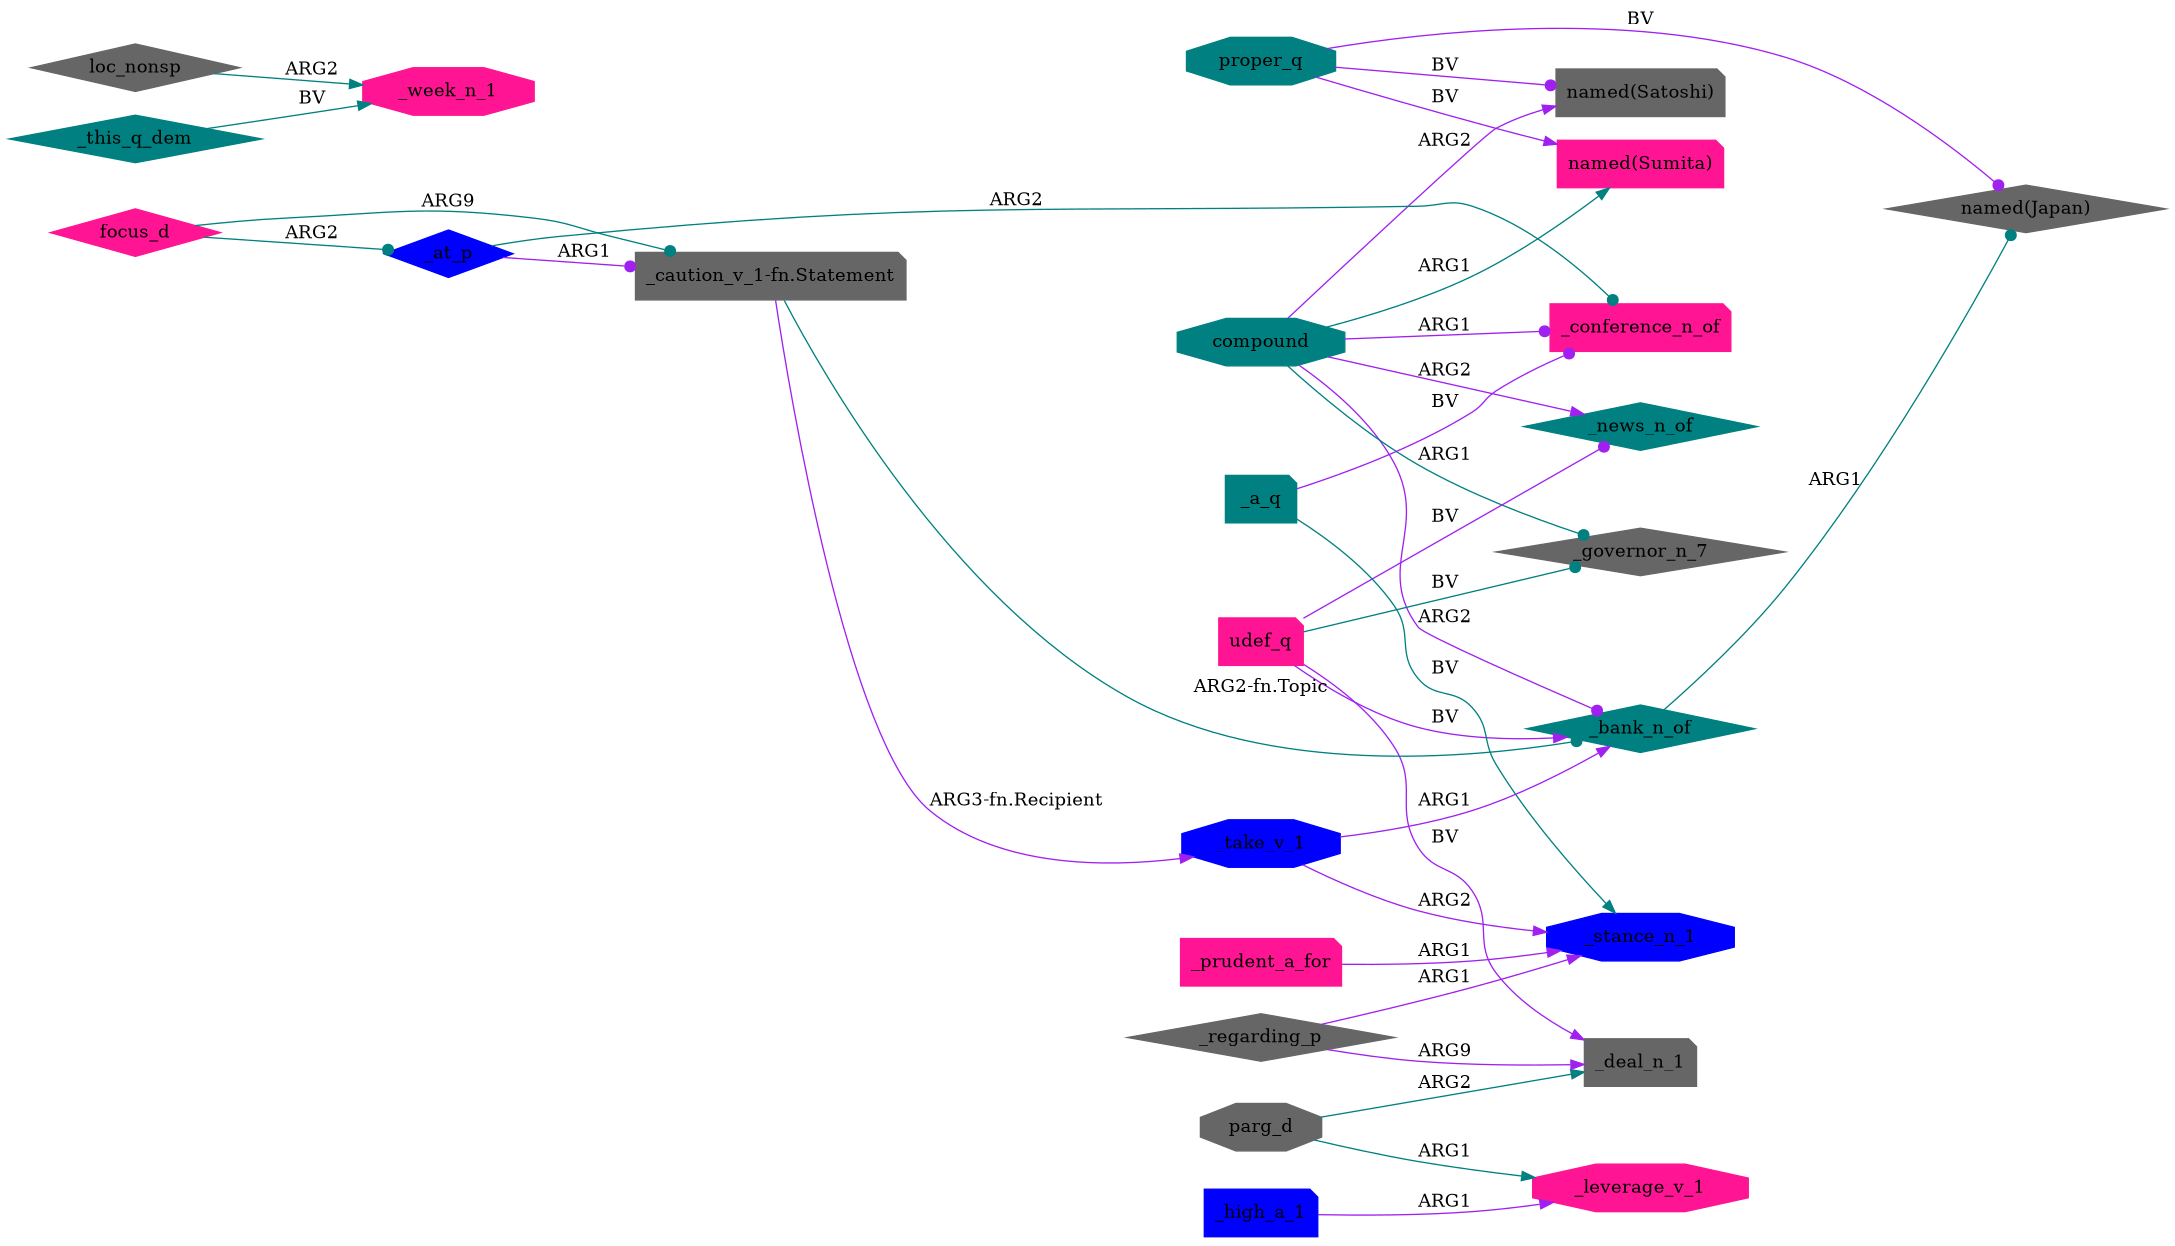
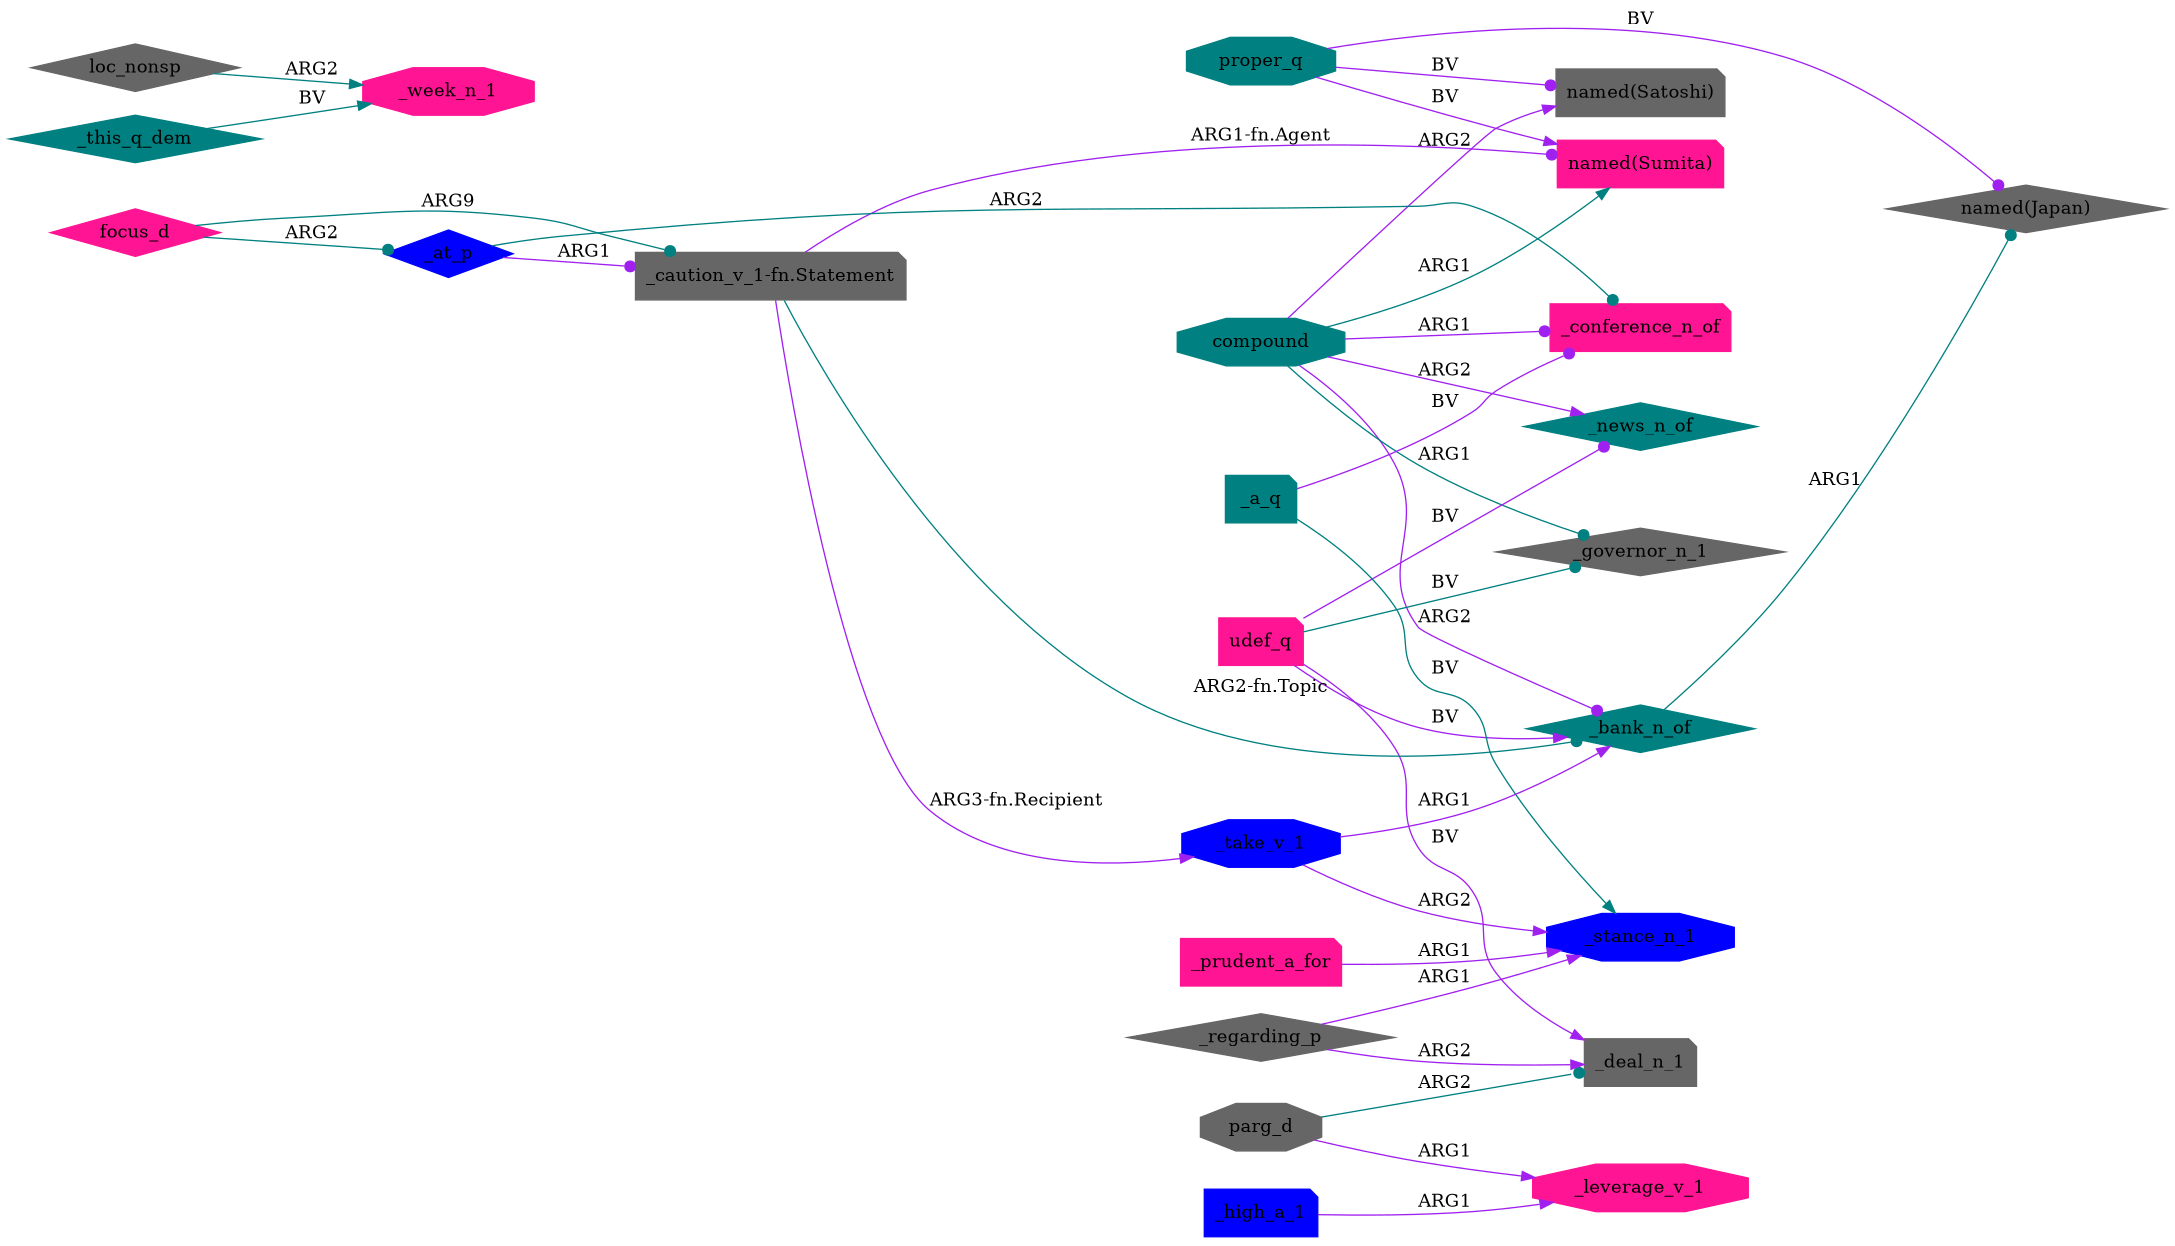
none -> (1167, 152)
(1640, 552) -> (1640, 552)
(1445, 1051) -> (1445, 1051)
(1446, 1096) -> (1446, 1096)
(1417, 1161) -> (1417, 1161)
